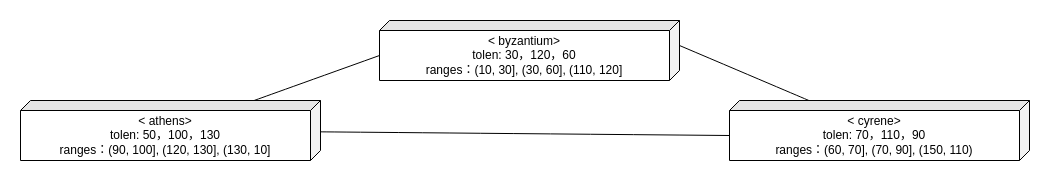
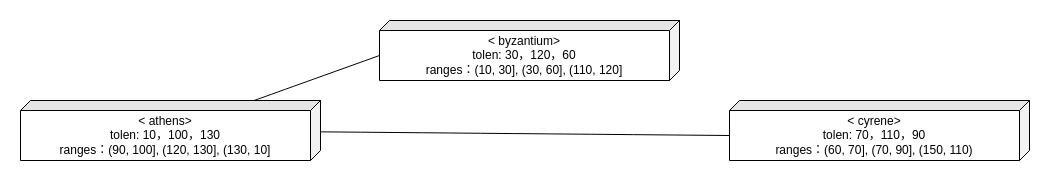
(744, 73) -> none
(166, 136) -> (166, 136)
